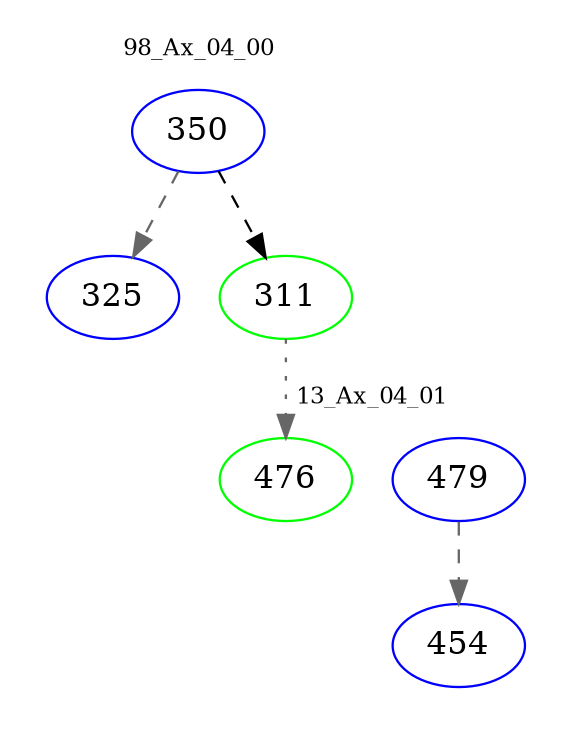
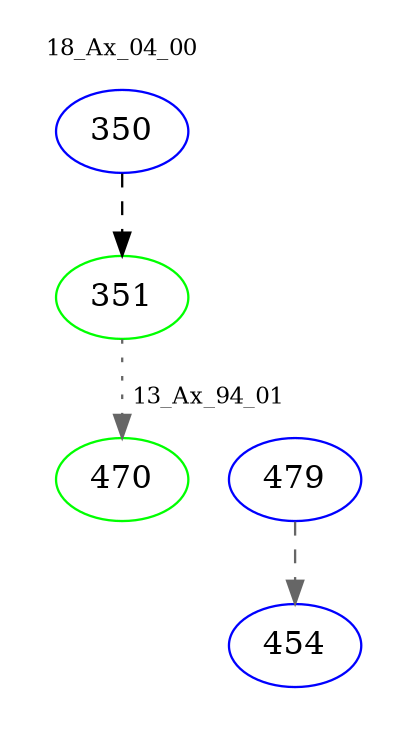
(199, 50) -> (122, 50)
(113, 297) -> none
(286, 297) -> (122, 297)
(372, 398) -> (209, 398)
(286, 480) -> (122, 480)
